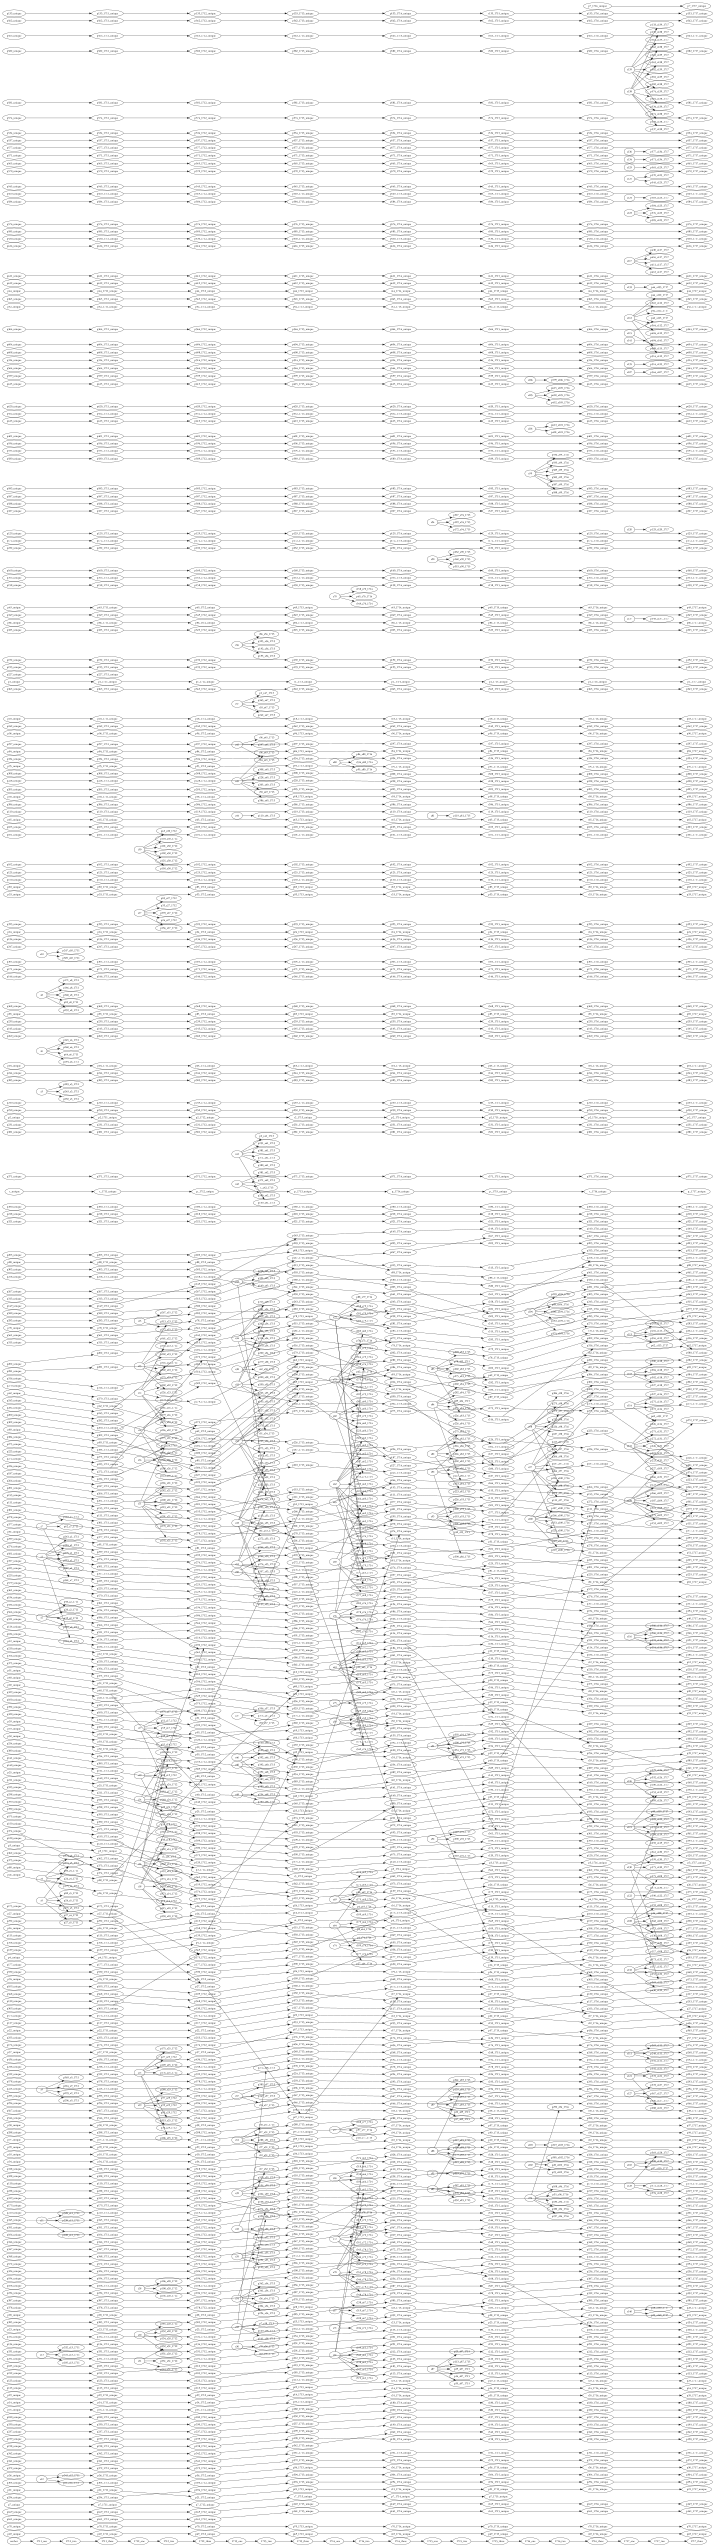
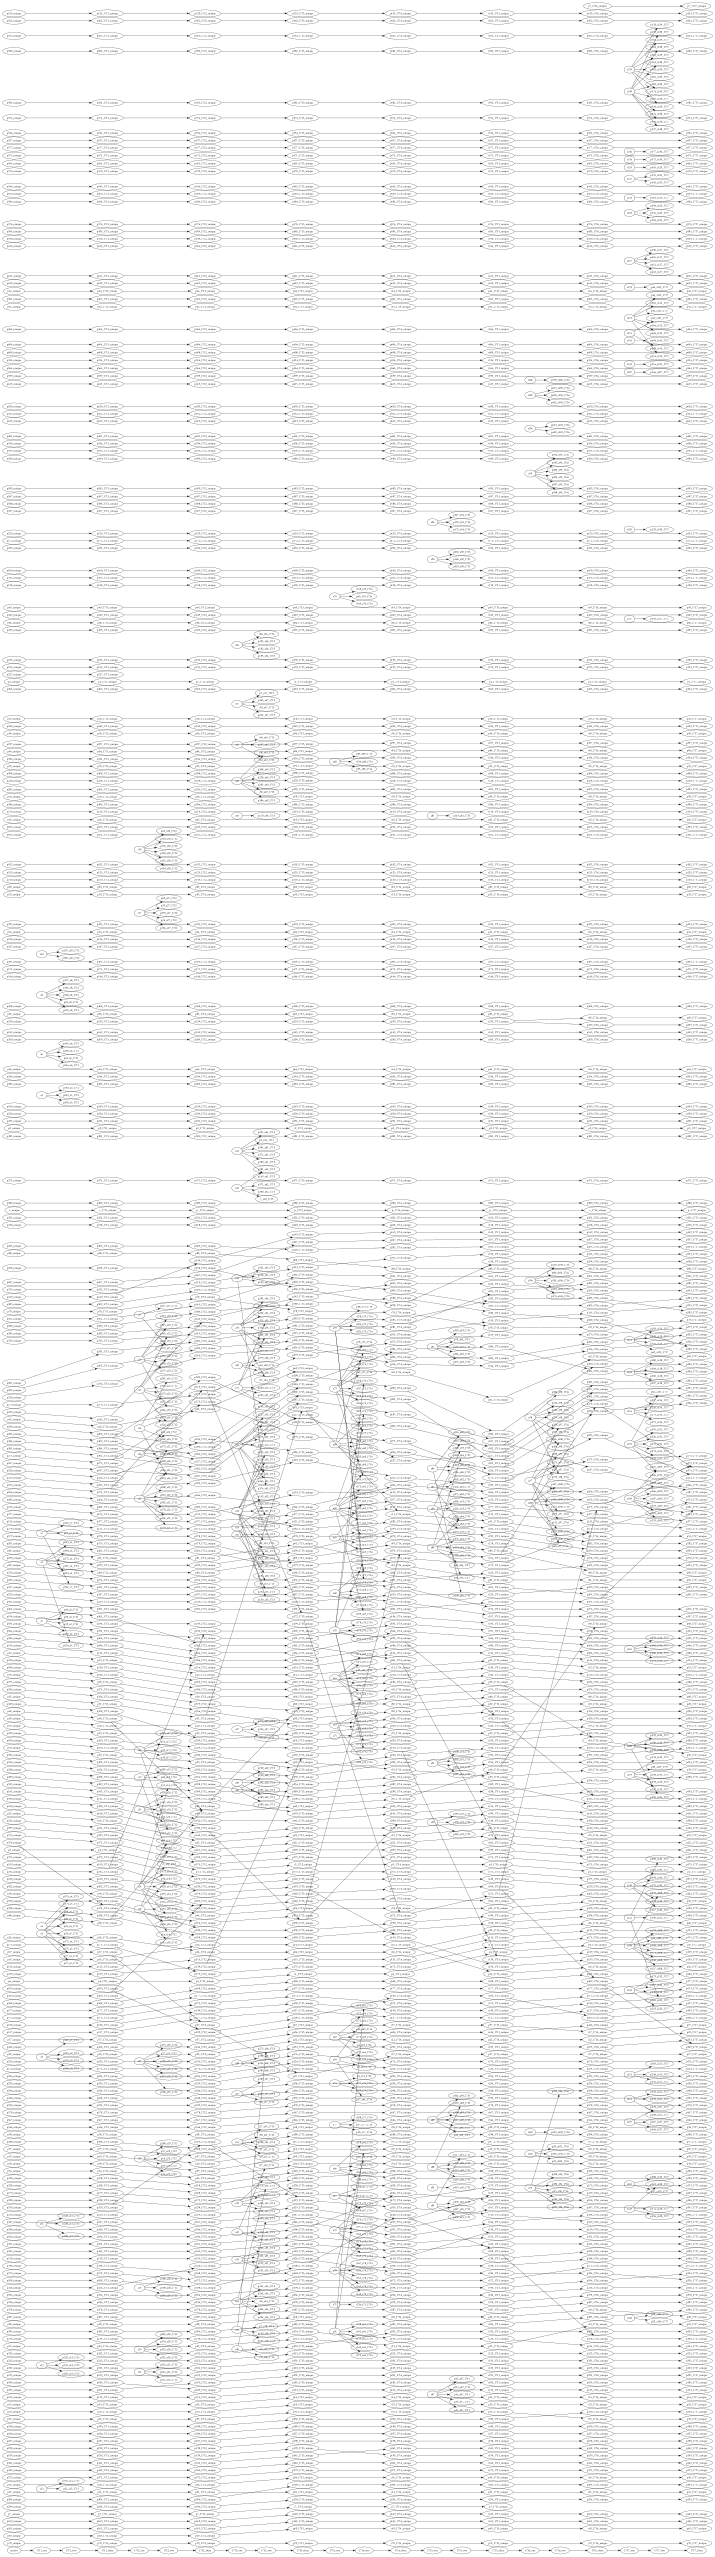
(547, 1014) -> (547, 1020)
(458, 2172) -> (448, 2259)
